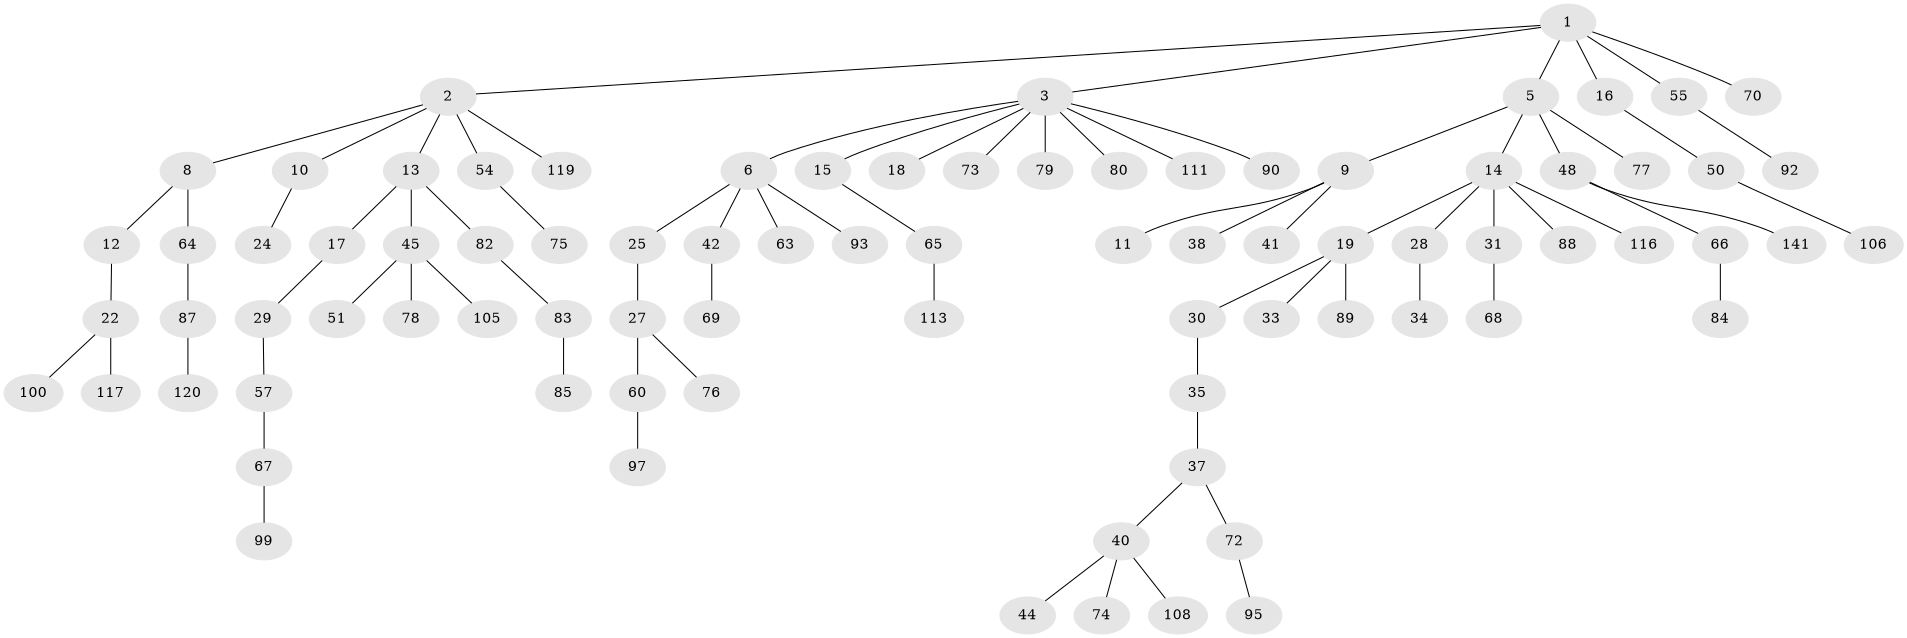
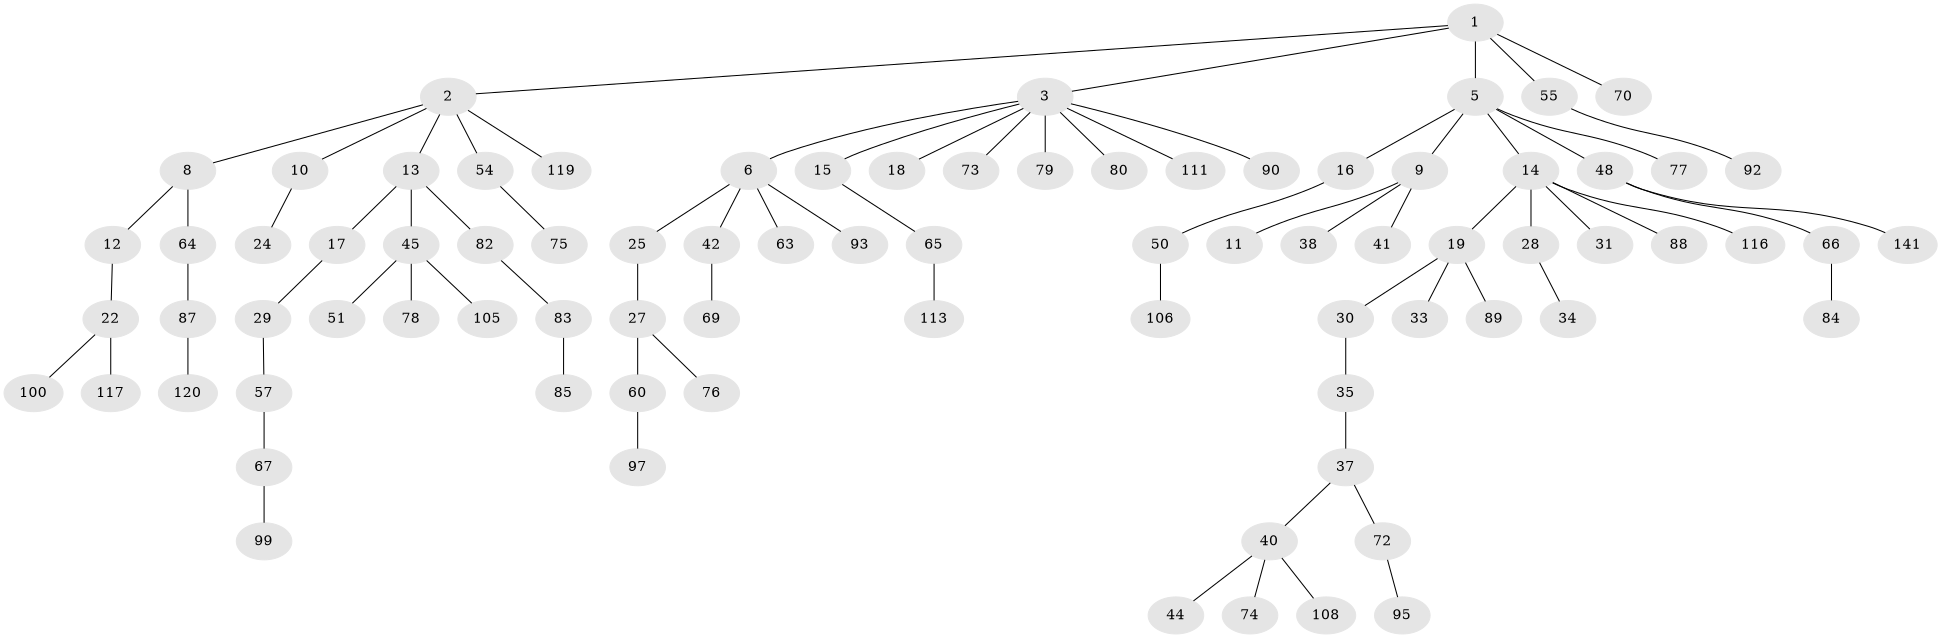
(1587, 60) -> (1411, 134)
(1494, 319) -> none
